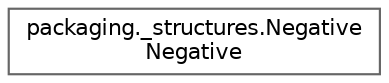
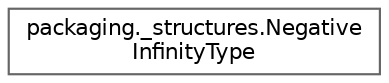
(194, 41) -> (194, 41)
